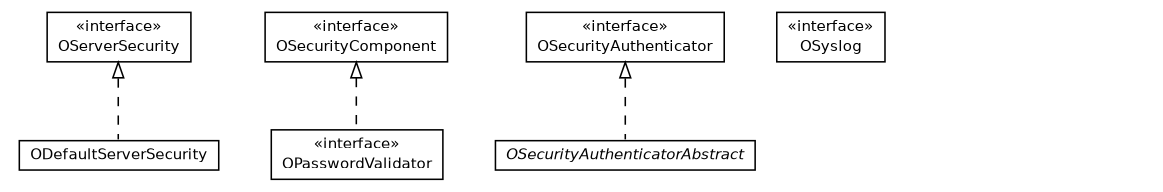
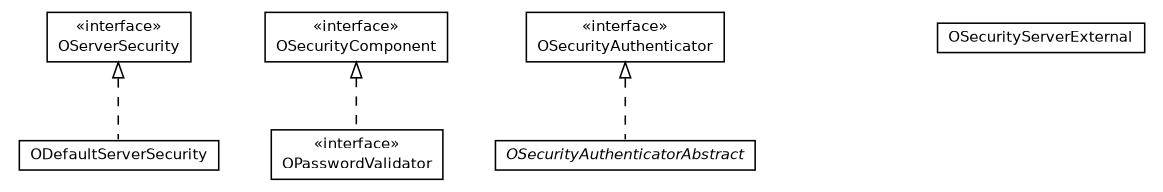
(831, 37) -> none
none -> (1041, 37)
